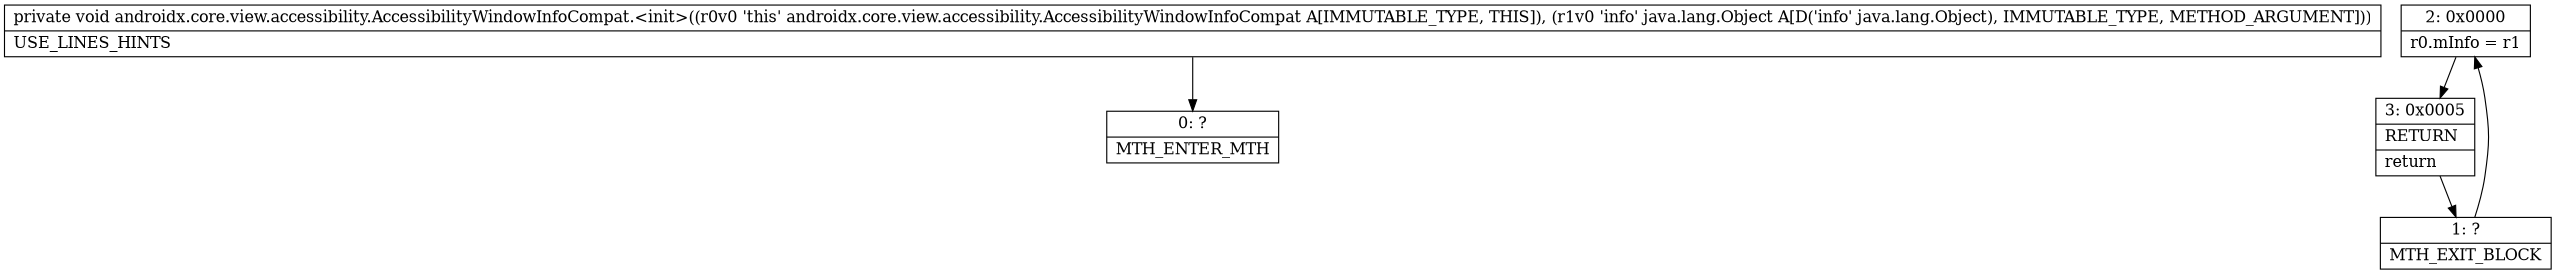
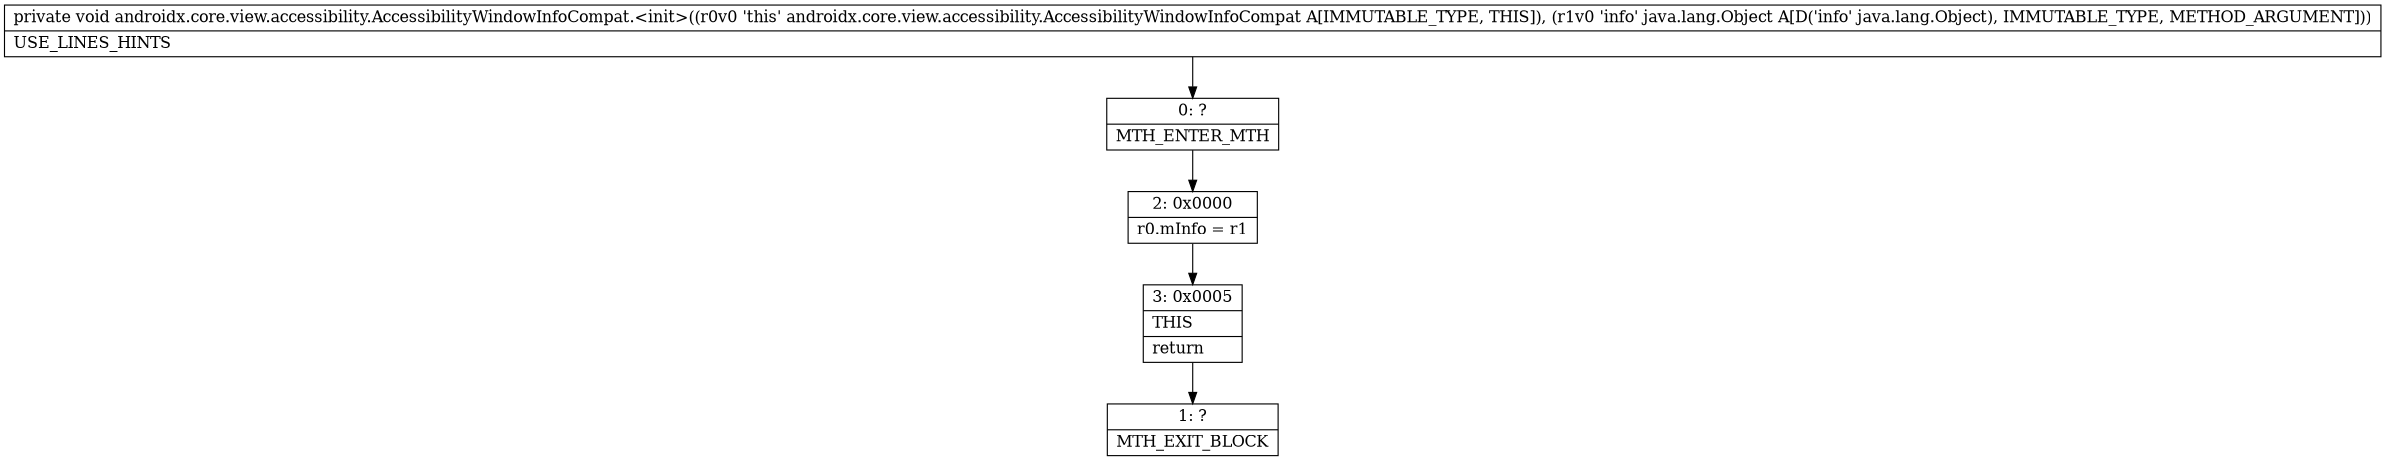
(2421, 137) -> (1173, 323)
(2488, 143) -> (1193, 165)
